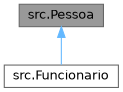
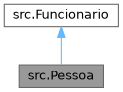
(61, 51) -> (61, 51)
